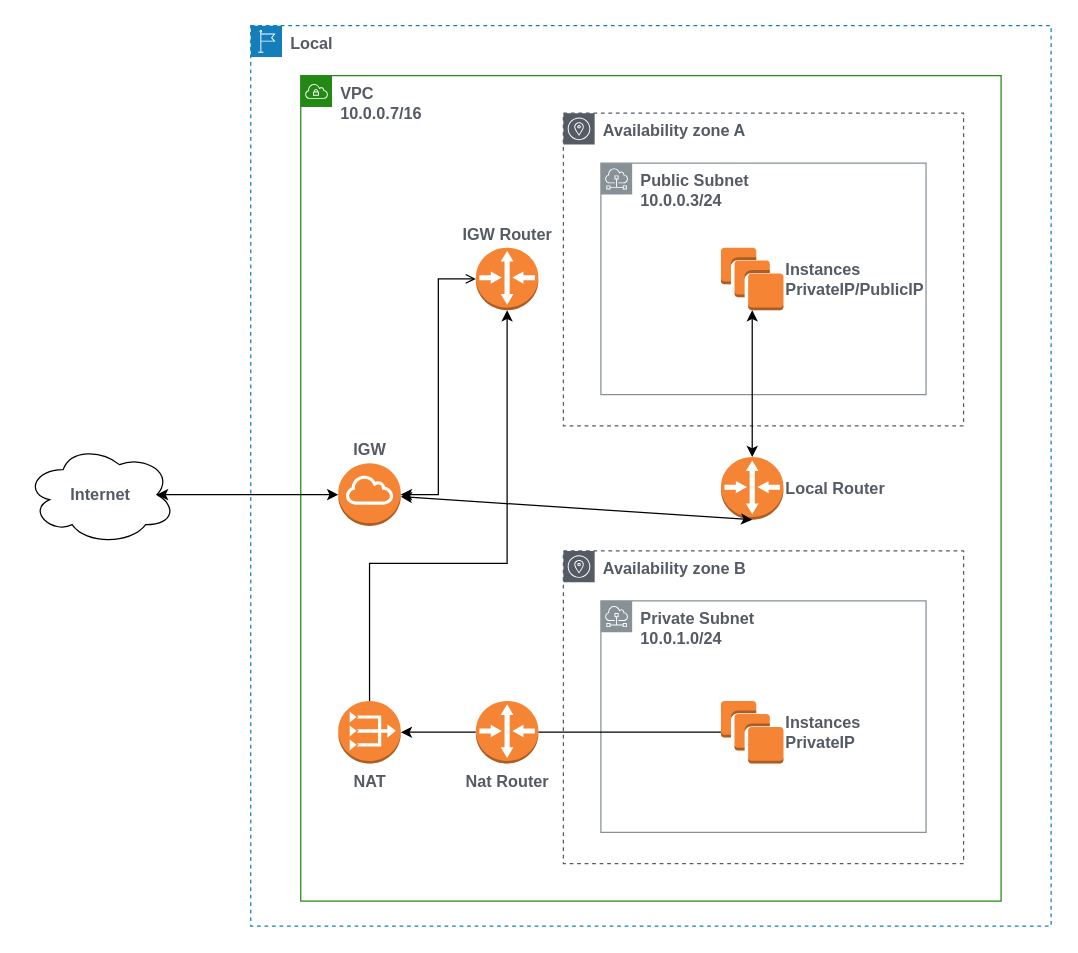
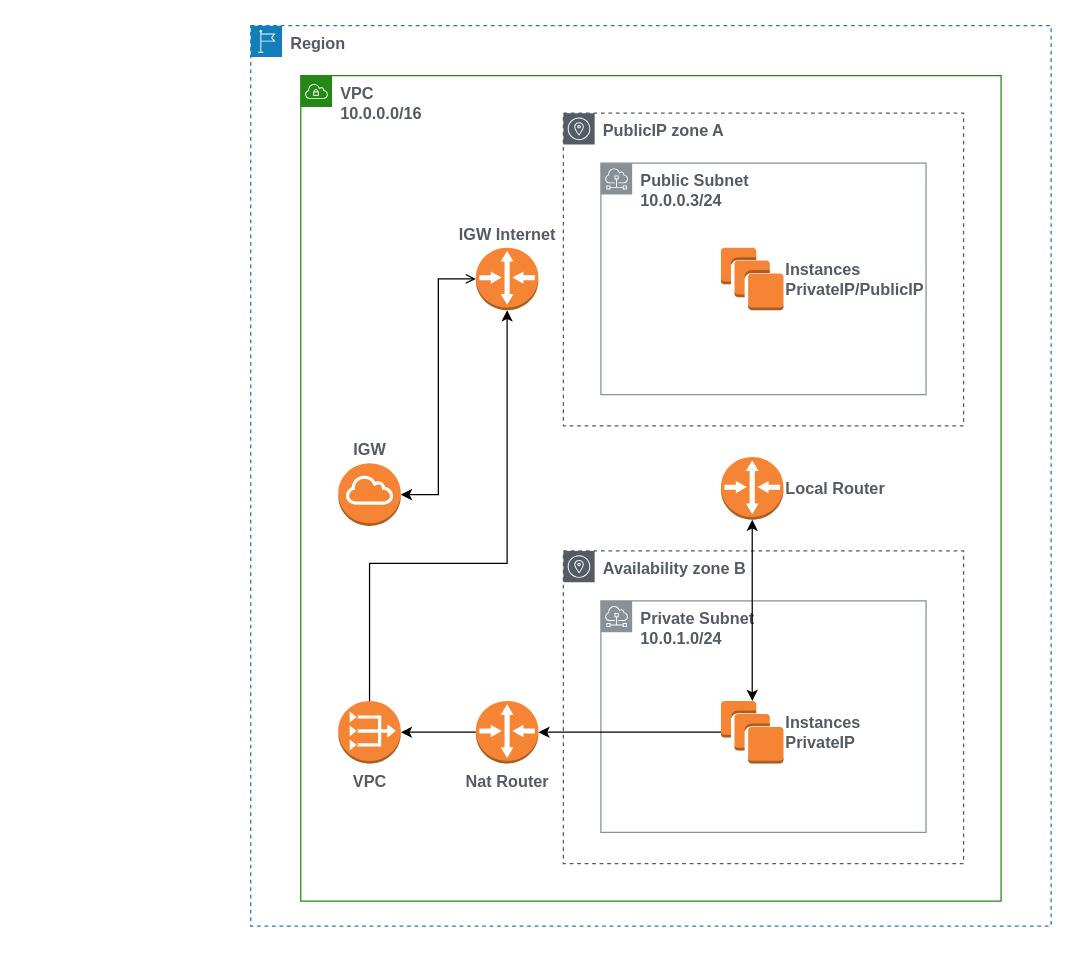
(311, 44) -> (316, 44)
(384, 104) -> (384, 104)
(675, 132) -> (663, 132)
(508, 235) -> (508, 235)
(752, 383) -> none
(101, 494) -> none
(247, 494) -> none
(576, 508) -> (752, 609)
(544, 732) -> (548, 732)
(370, 782) -> (370, 782)
